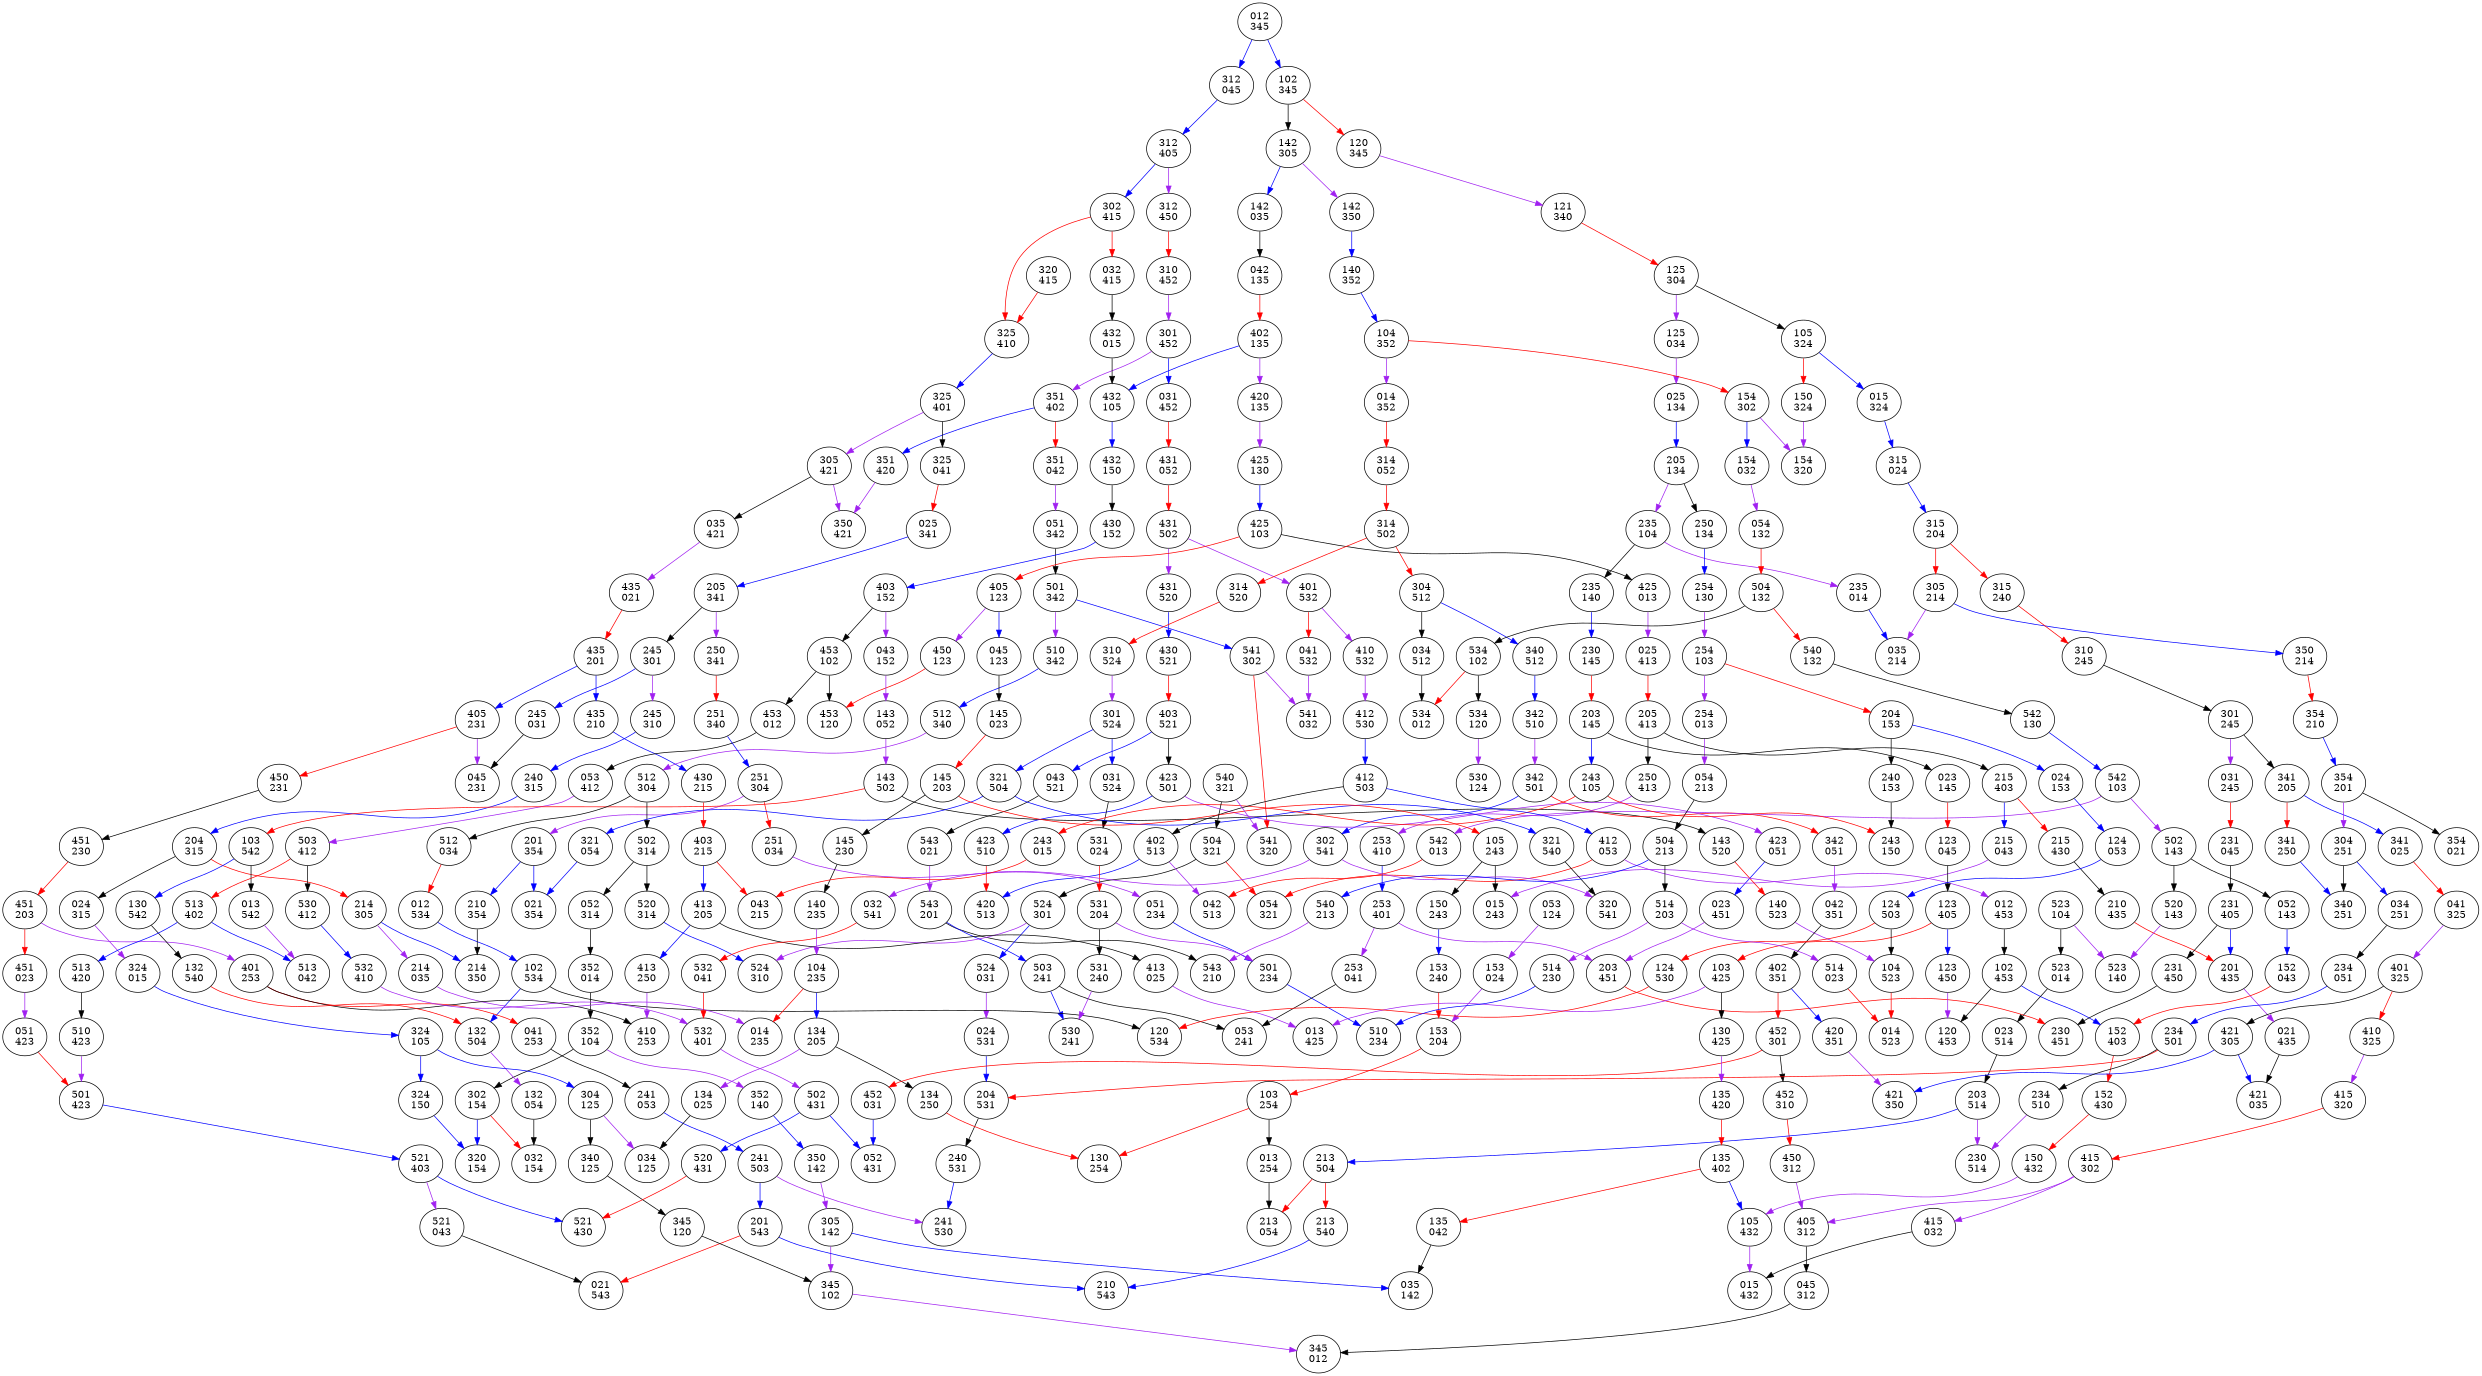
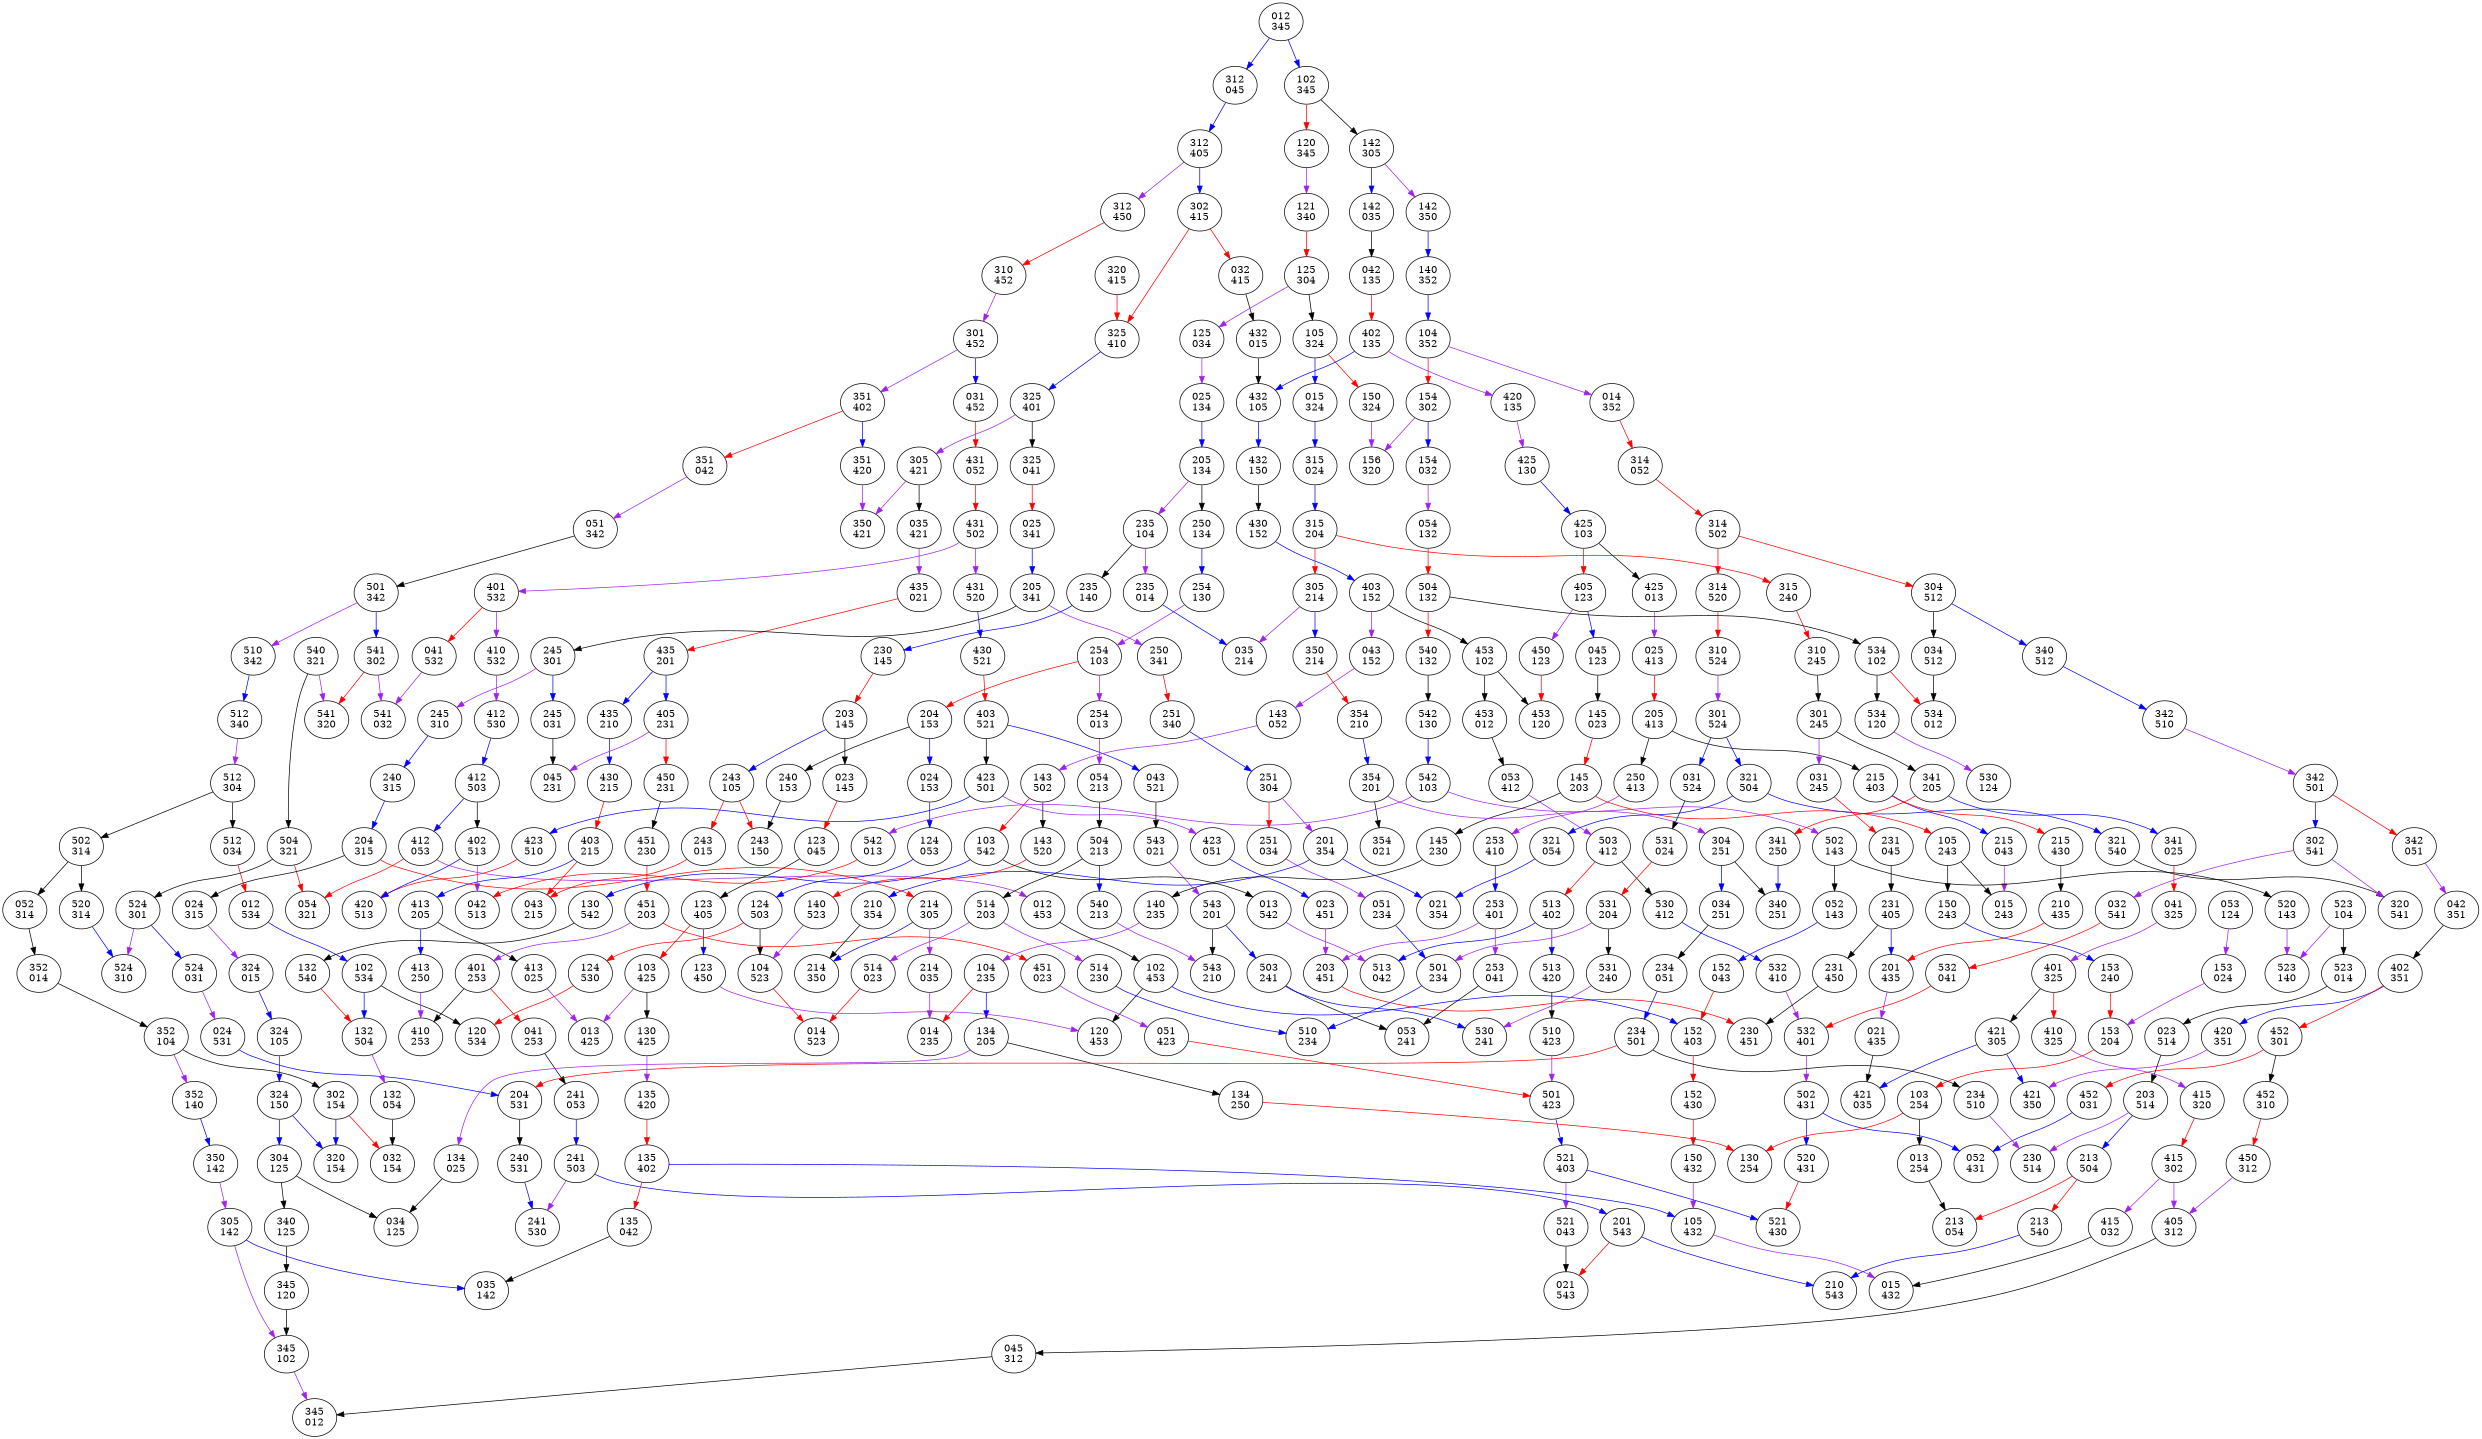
(1803, 466) -> (1372, 466)
(499, 1068) -> (279, 1129)
(616, 1129) -> (333, 1196)
